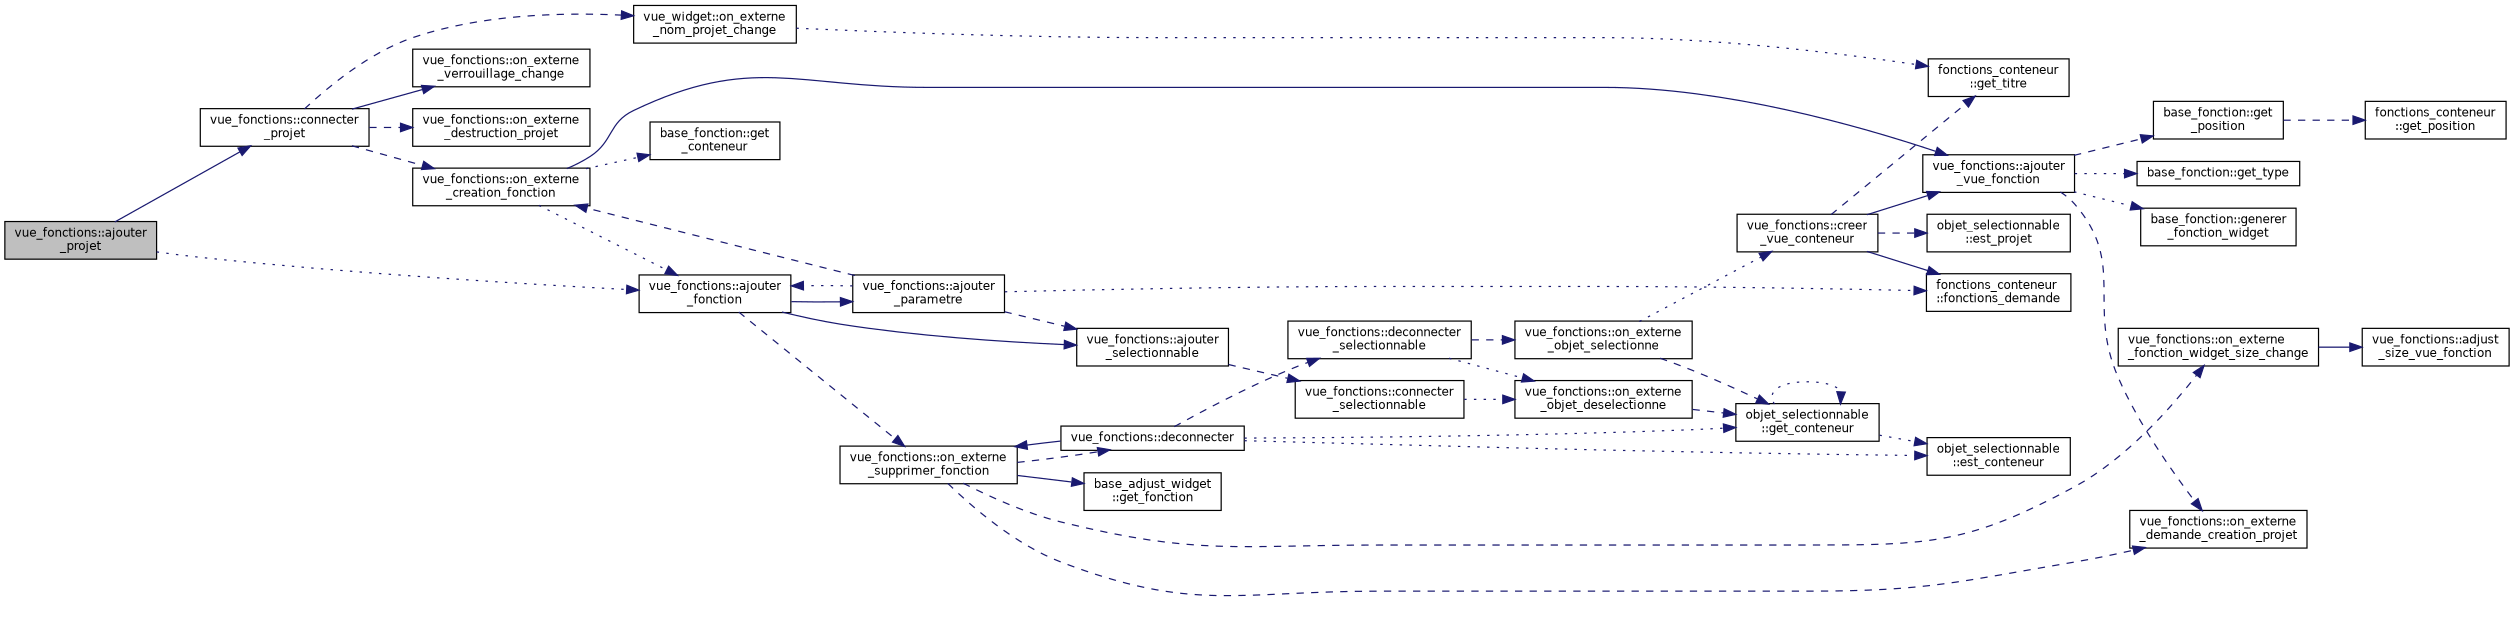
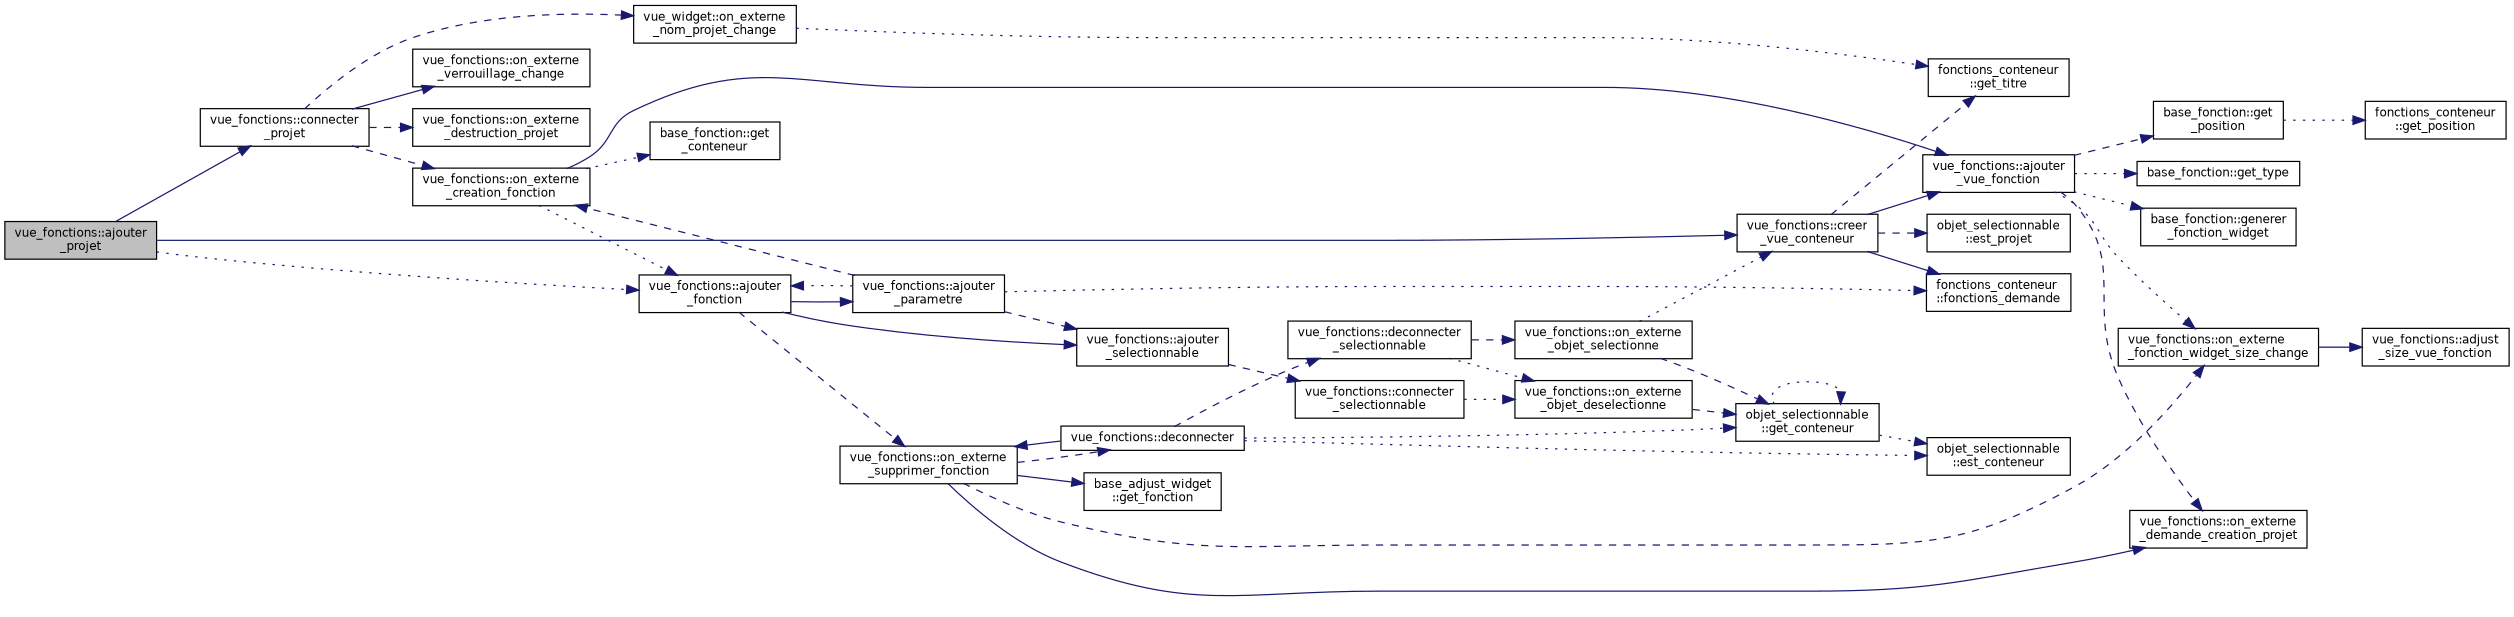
(2318, 120) -> (2318, 120)
none -> (941, 240)
none -> (2118, 257)
(1527, 591) -> (1527, 591)
